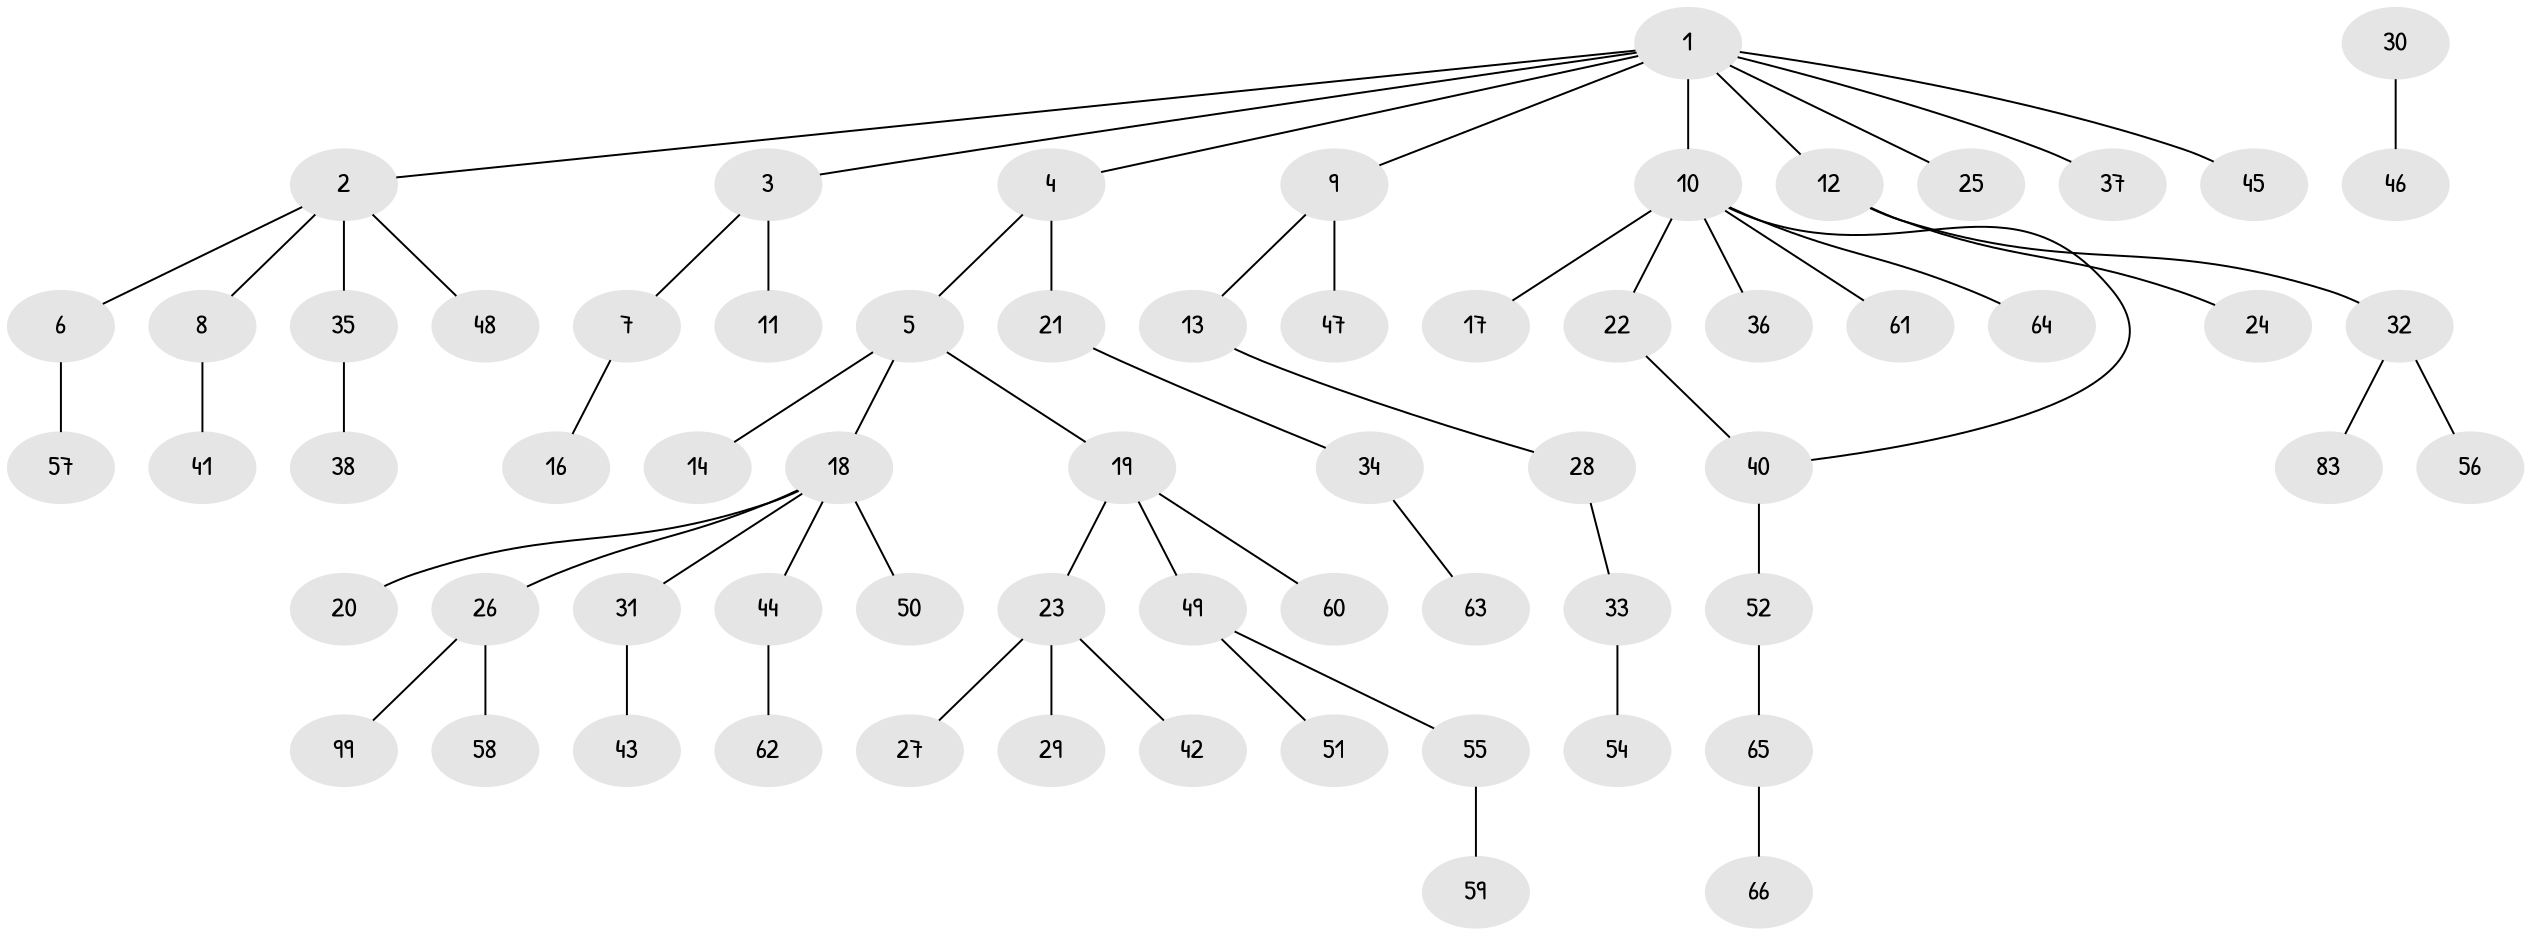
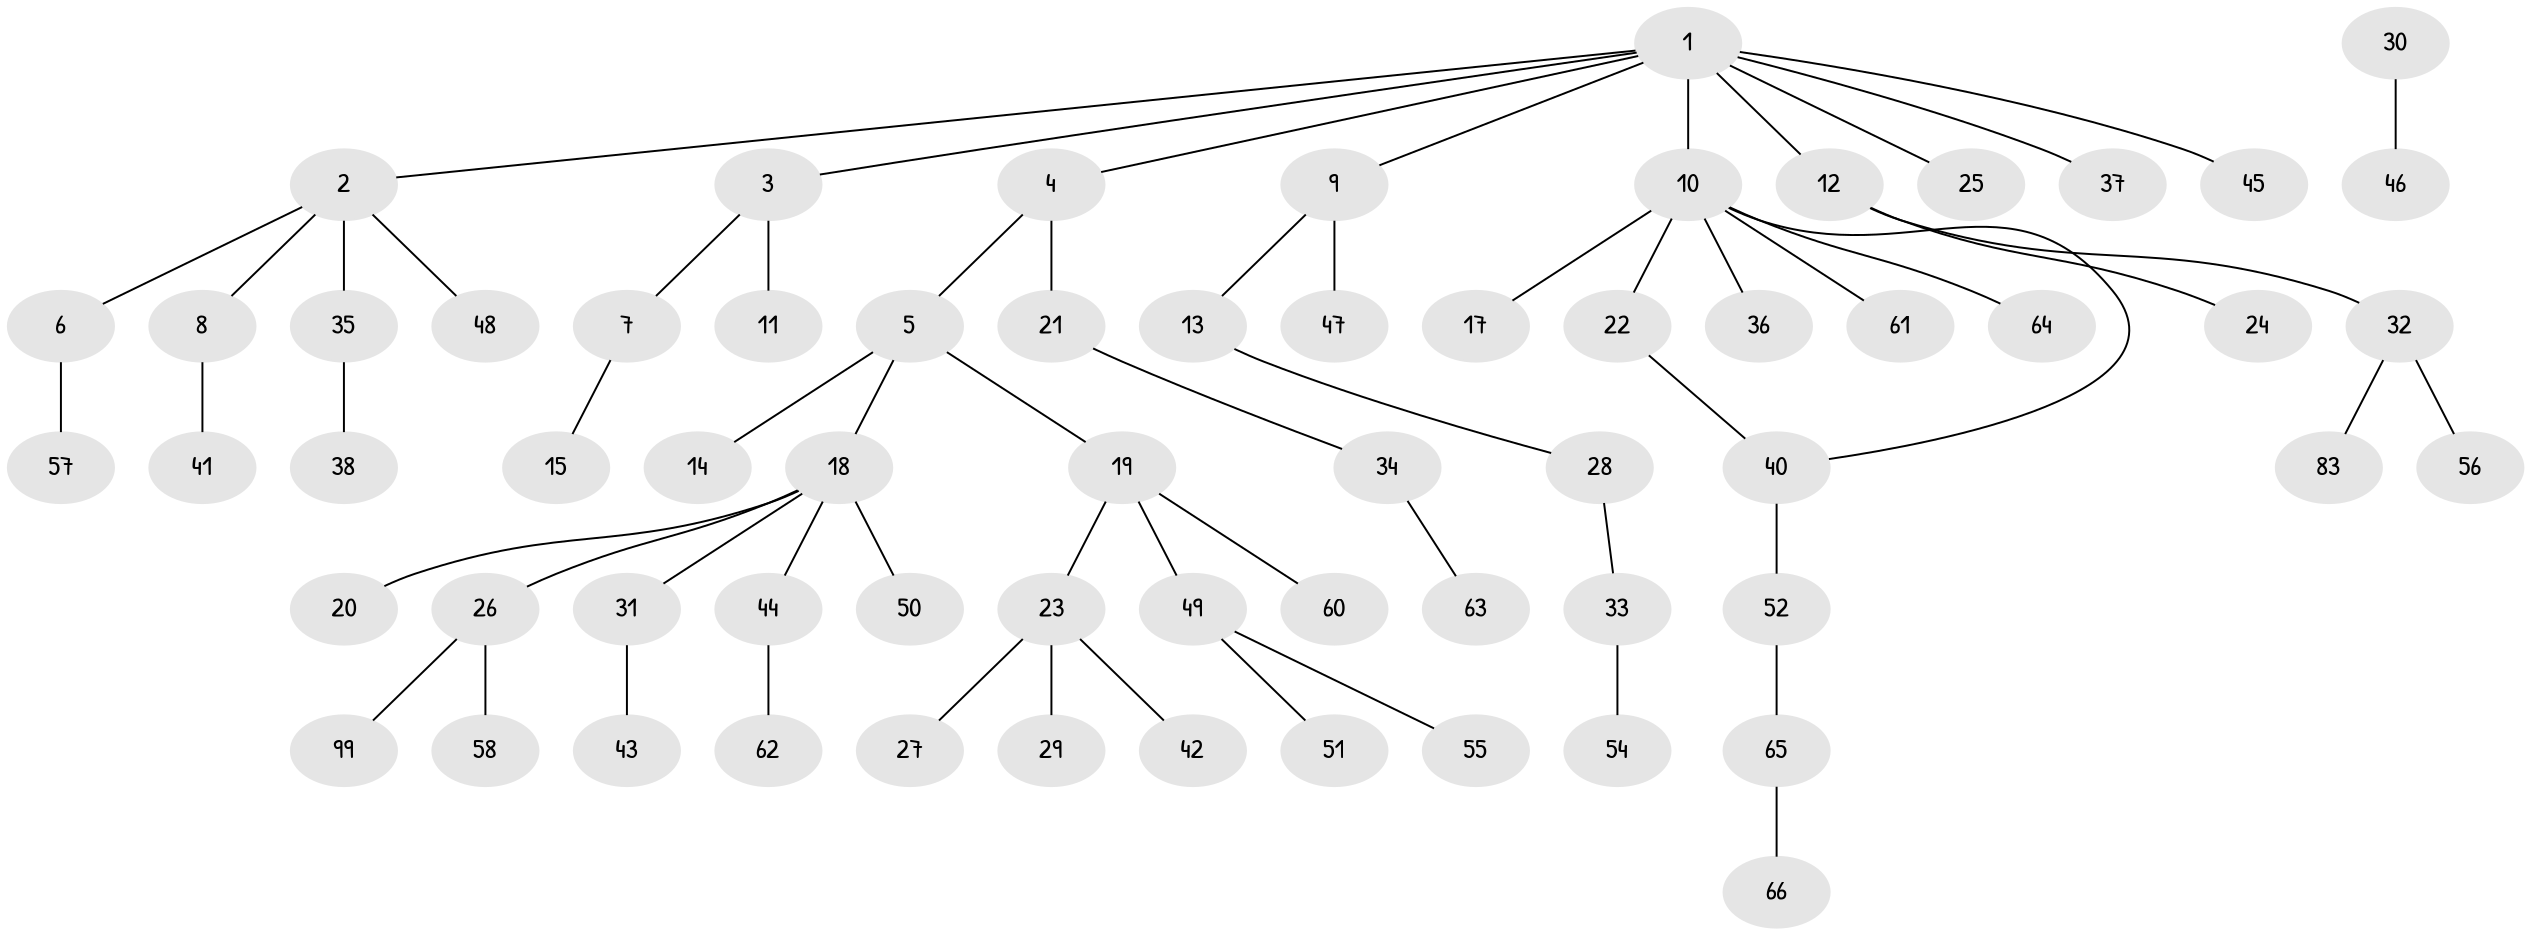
(556, 468) -> (556, 468)
(1476, 892) -> none
